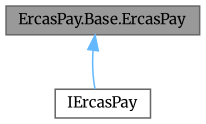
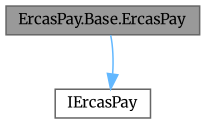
(93, 70) -> (113, 54)
